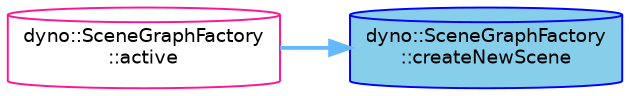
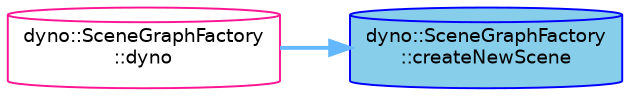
(144, 48) -> (144, 48)
